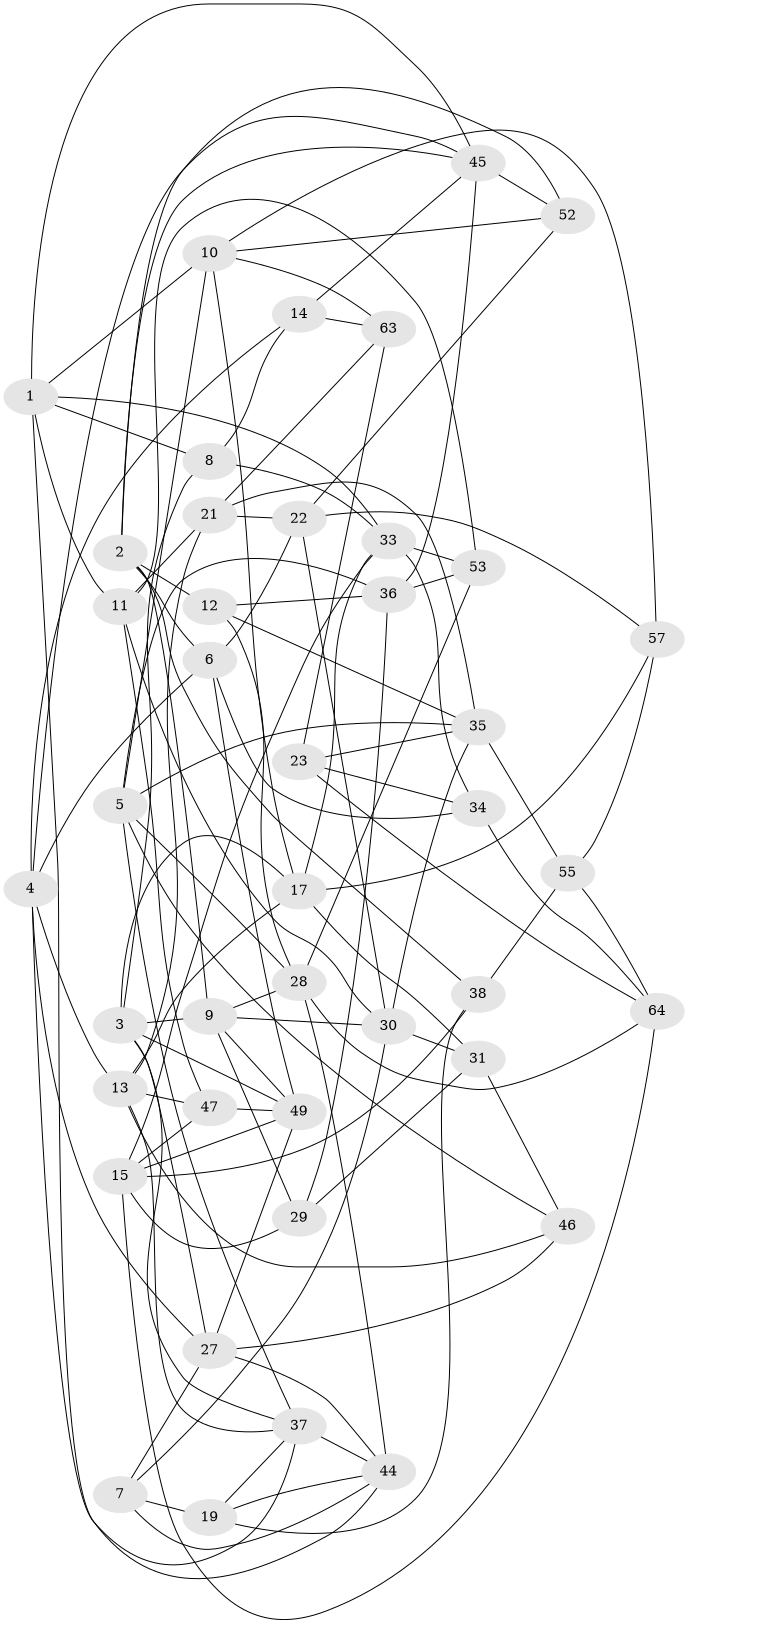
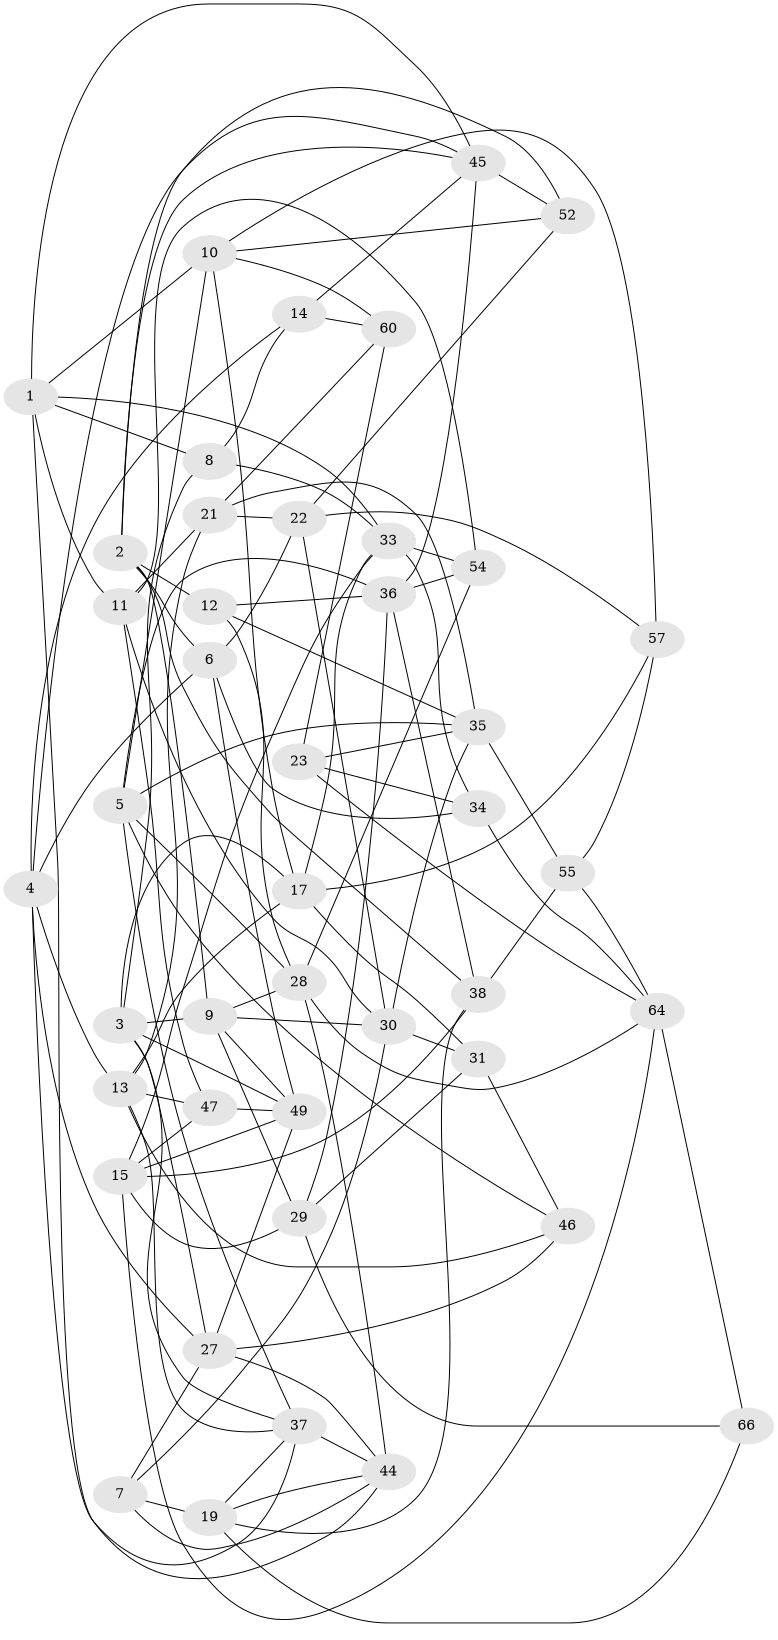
(389, 329) -> (389, 329)
(478, 568) -> (478, 568)
none -> (432, 785)
none -> (747, 1426)
